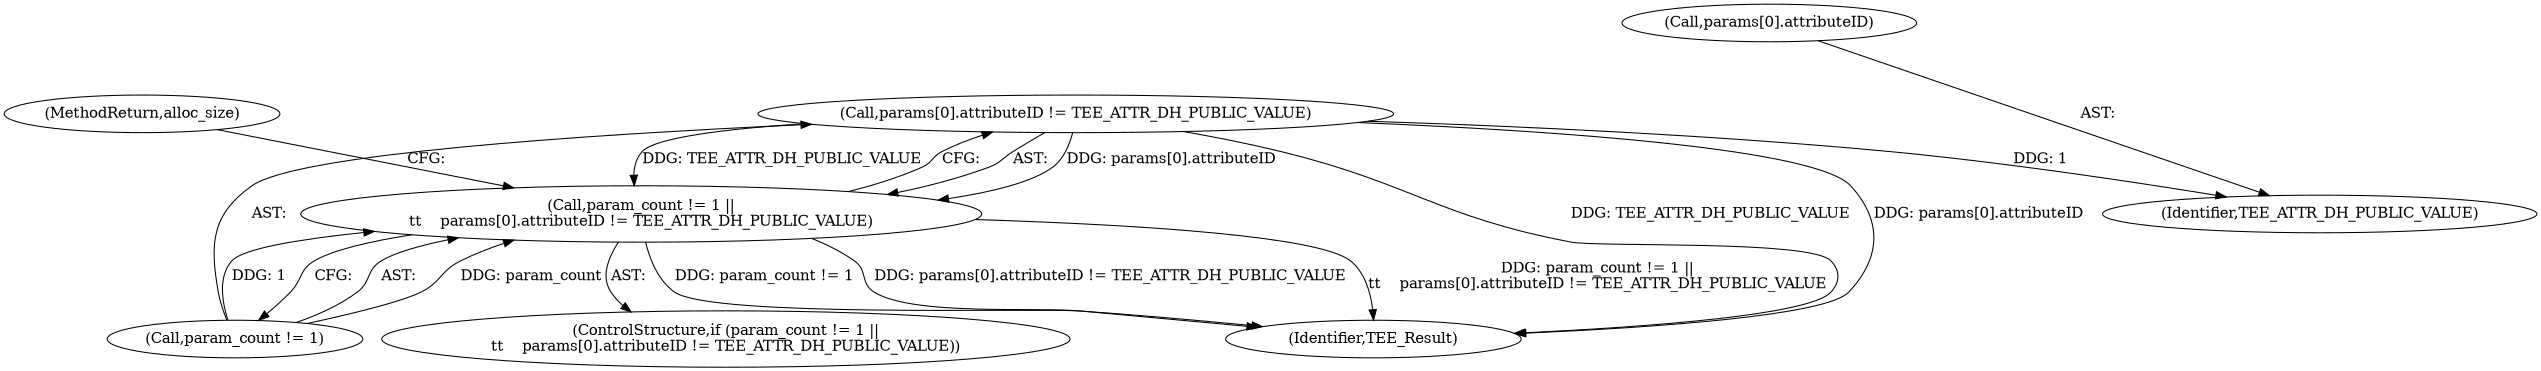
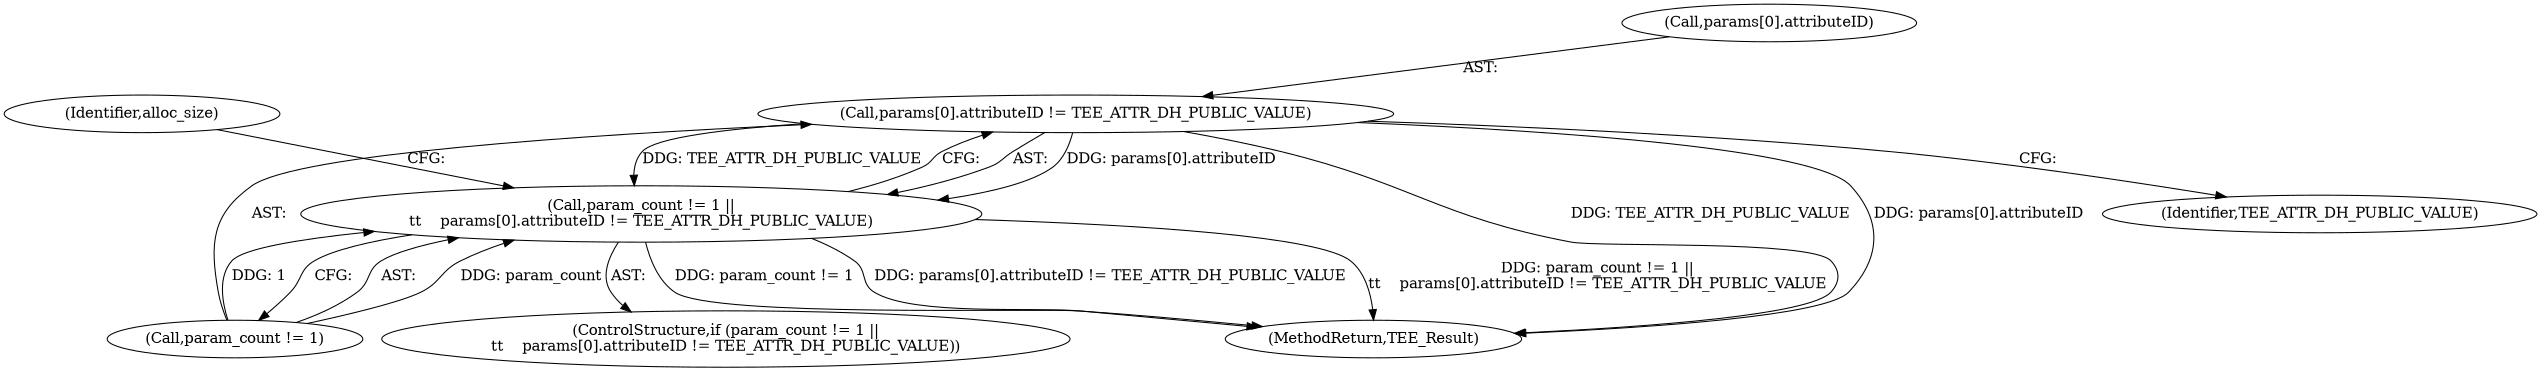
(142, 114) -> (142, 114)
(2039, 117) -> (1441, 66)
(2040, 159) -> (2040, 159)
(1373, 339) -> (1373, 339)
